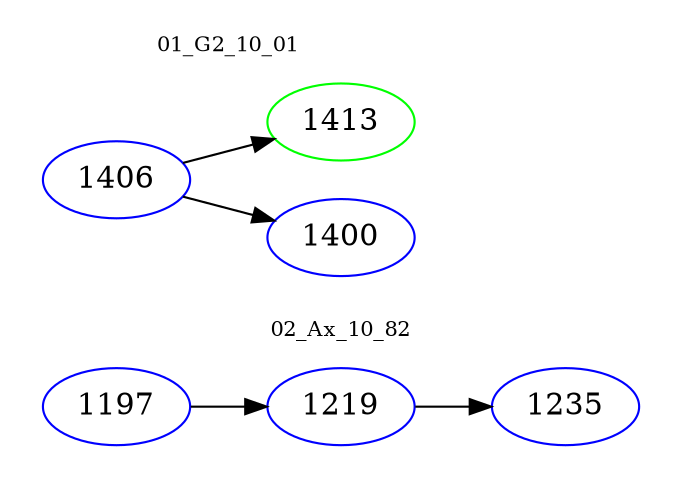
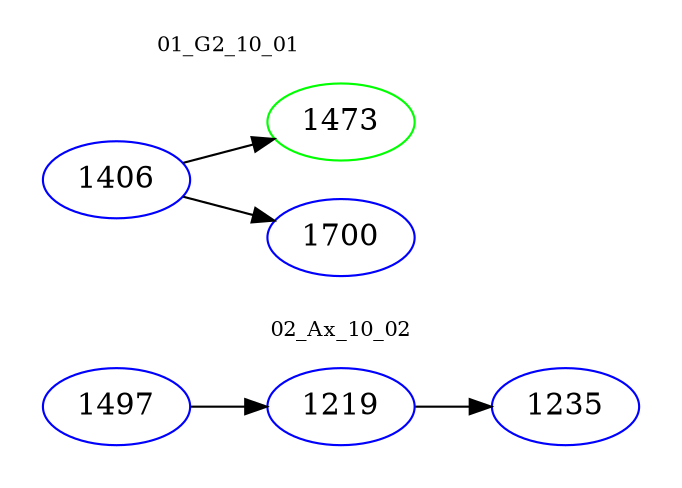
(341, 122) -> (341, 122)
(341, 238) -> (341, 238)
(341, 331) -> (341, 331)
(117, 407) -> (117, 407)
